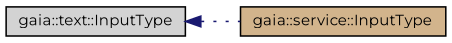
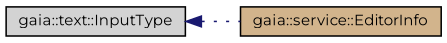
(343, 21) -> (341, 21)
